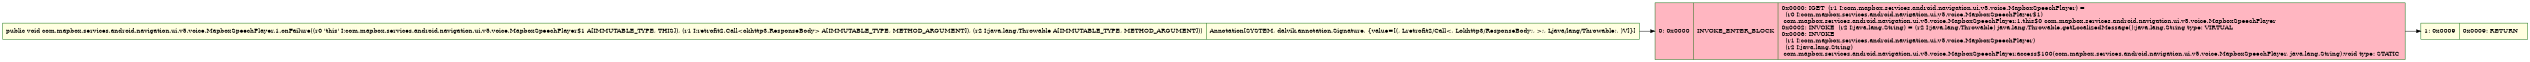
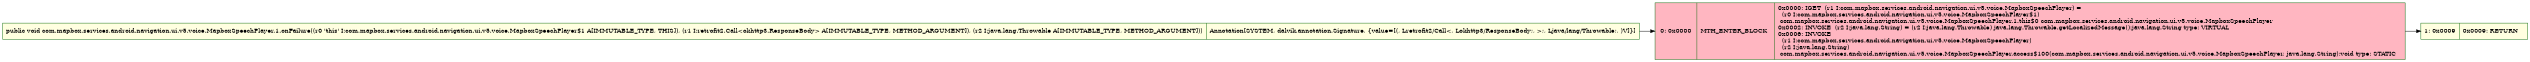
(1736, 31) -> (1734, 31)
